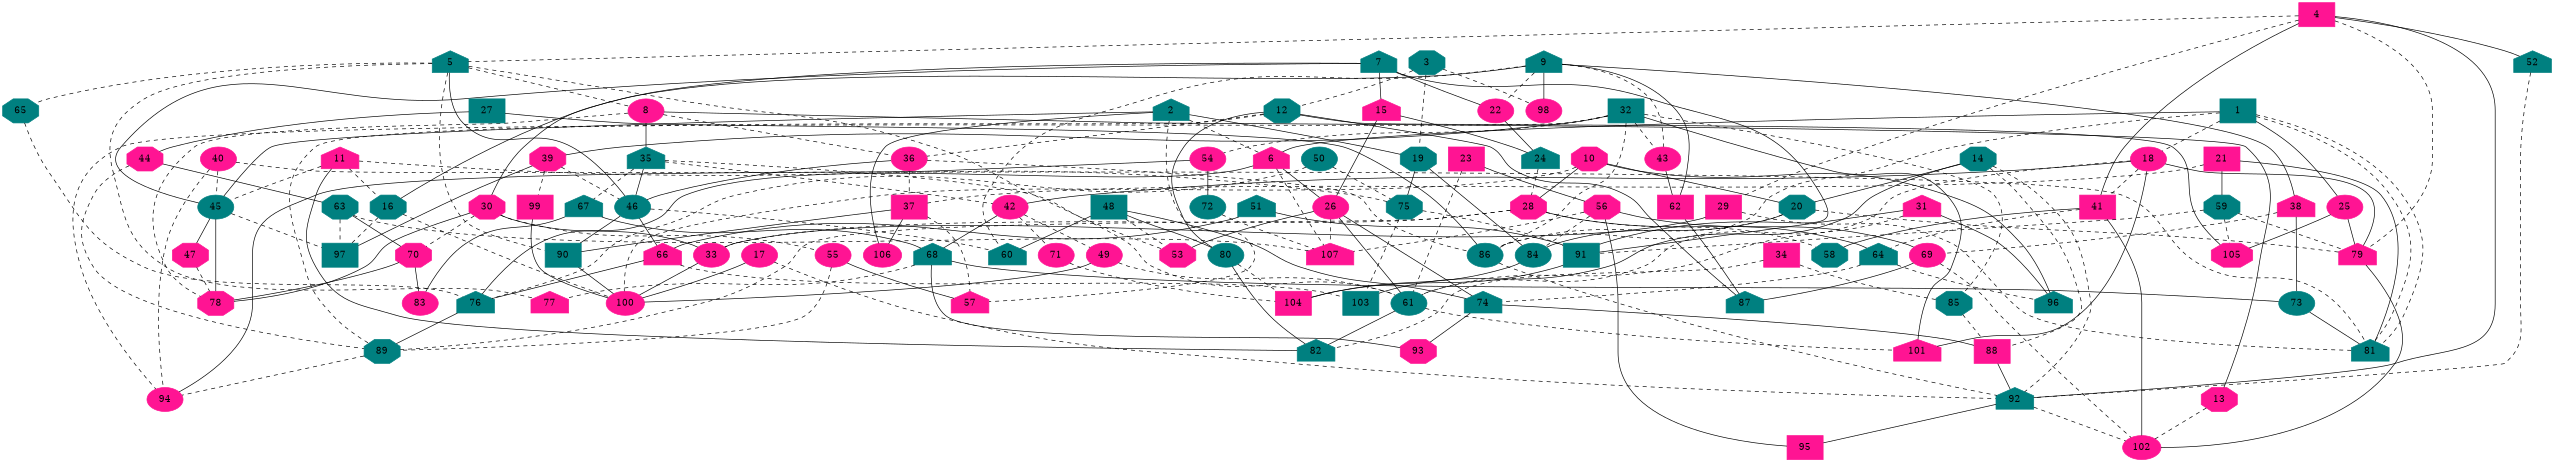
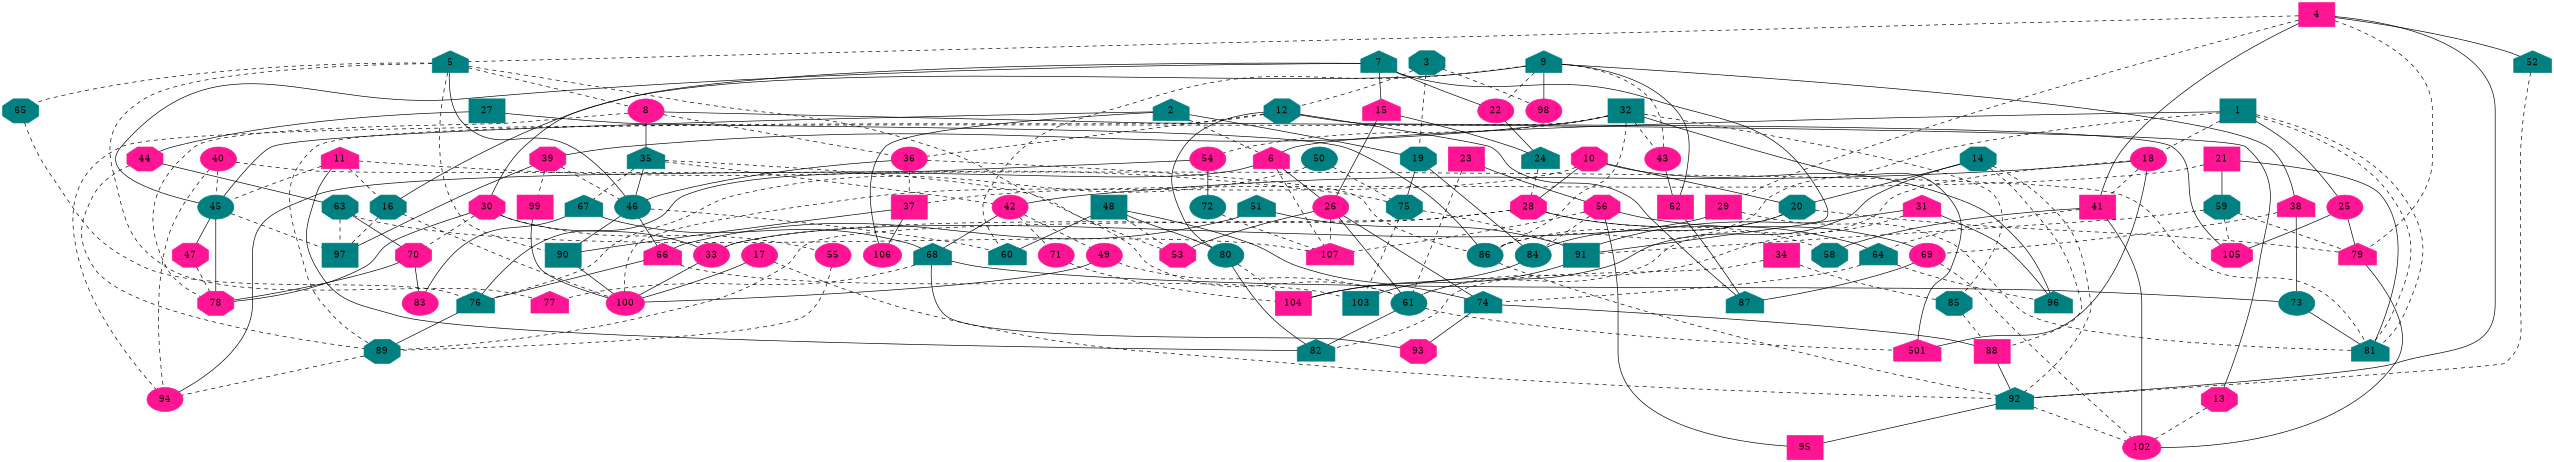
(2296, 175) -> none
(970, 303) -> none
(1917, 351) -> (1917, 351)
